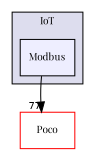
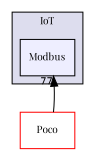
(41, 90) -> (54, 99)
